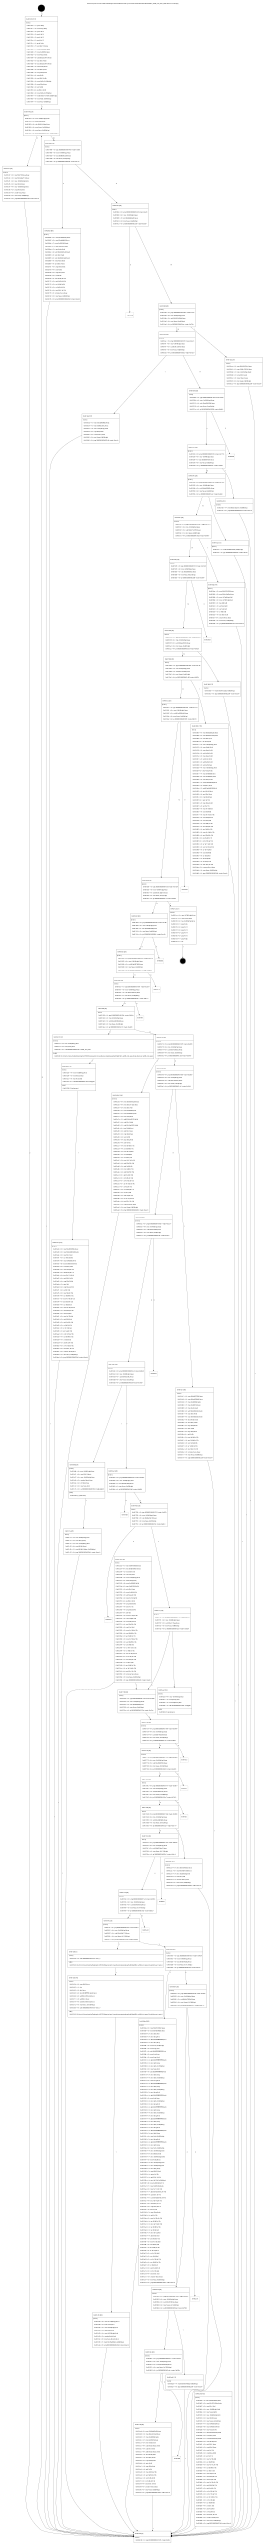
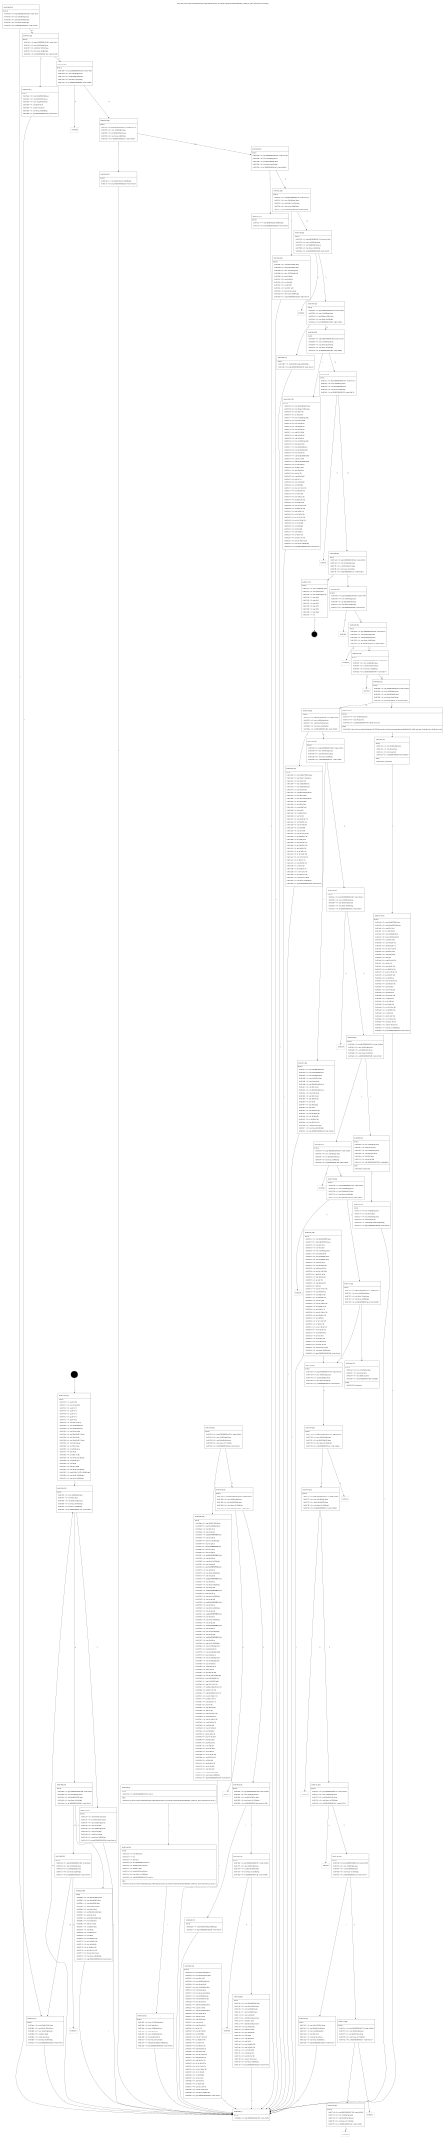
(153, 265) -> (59, 1946)
(121, 1930) -> none
